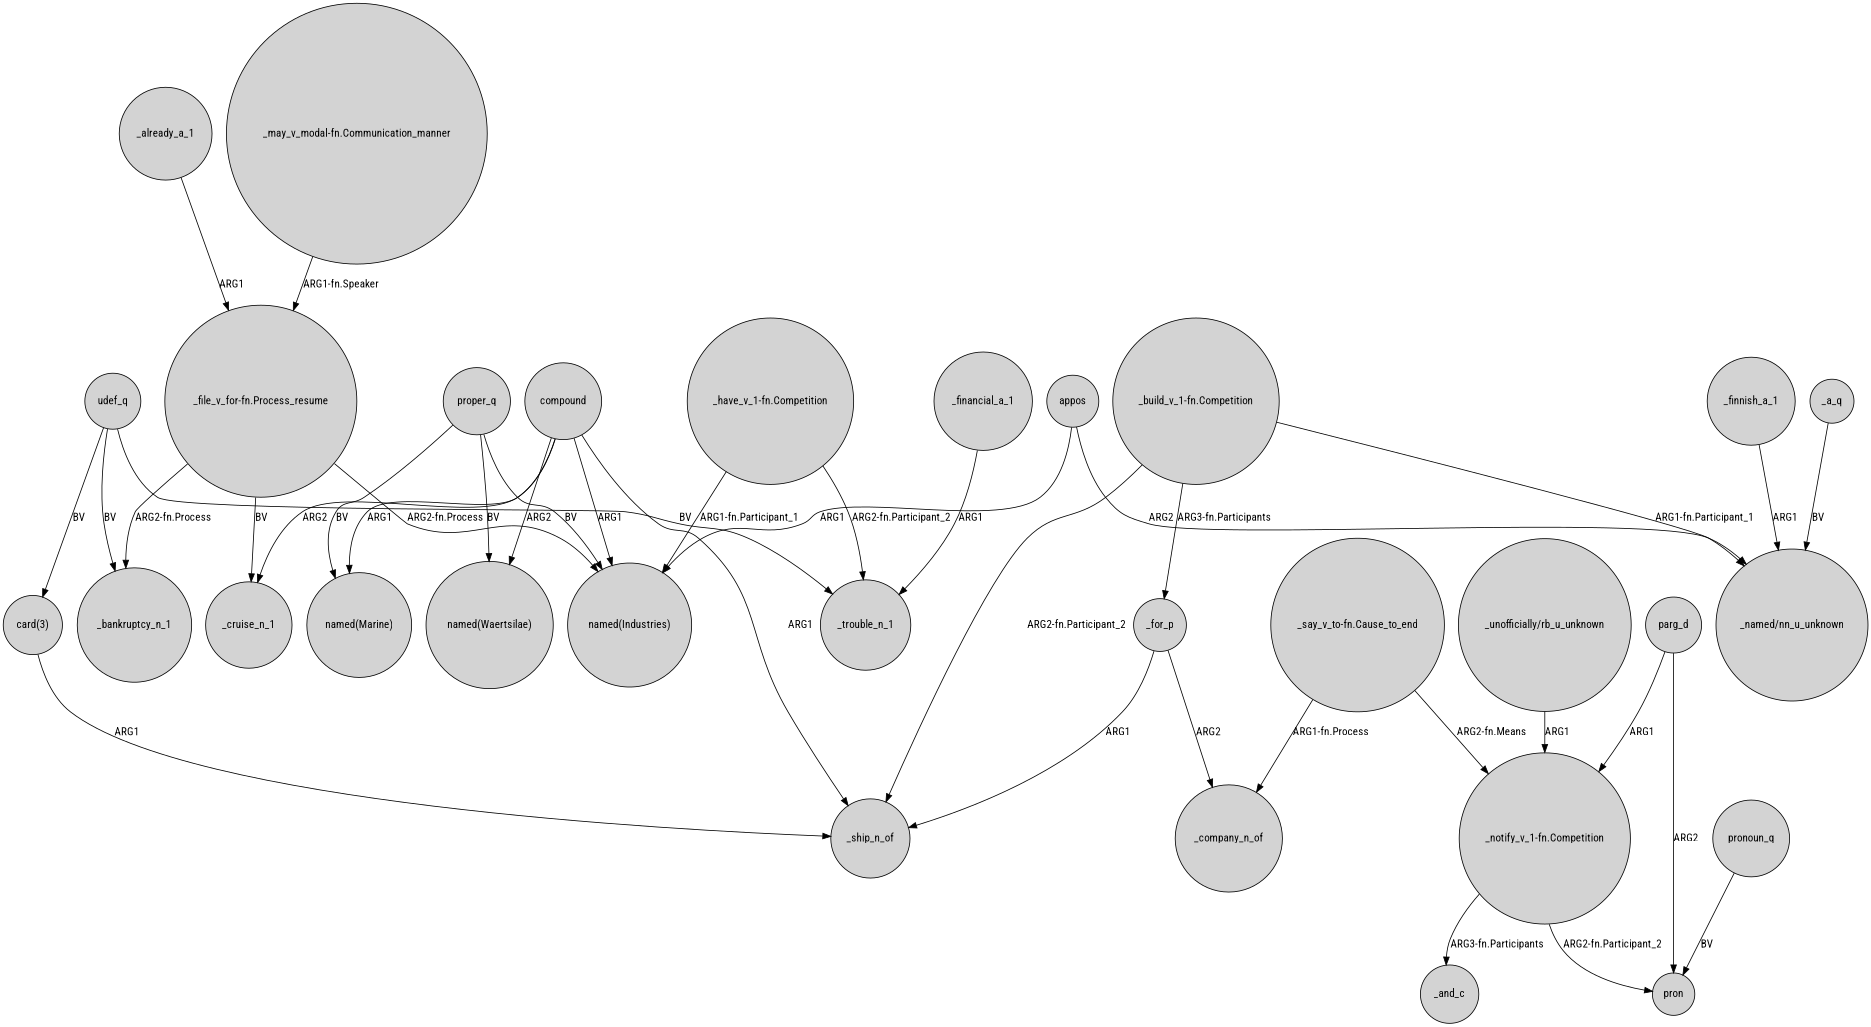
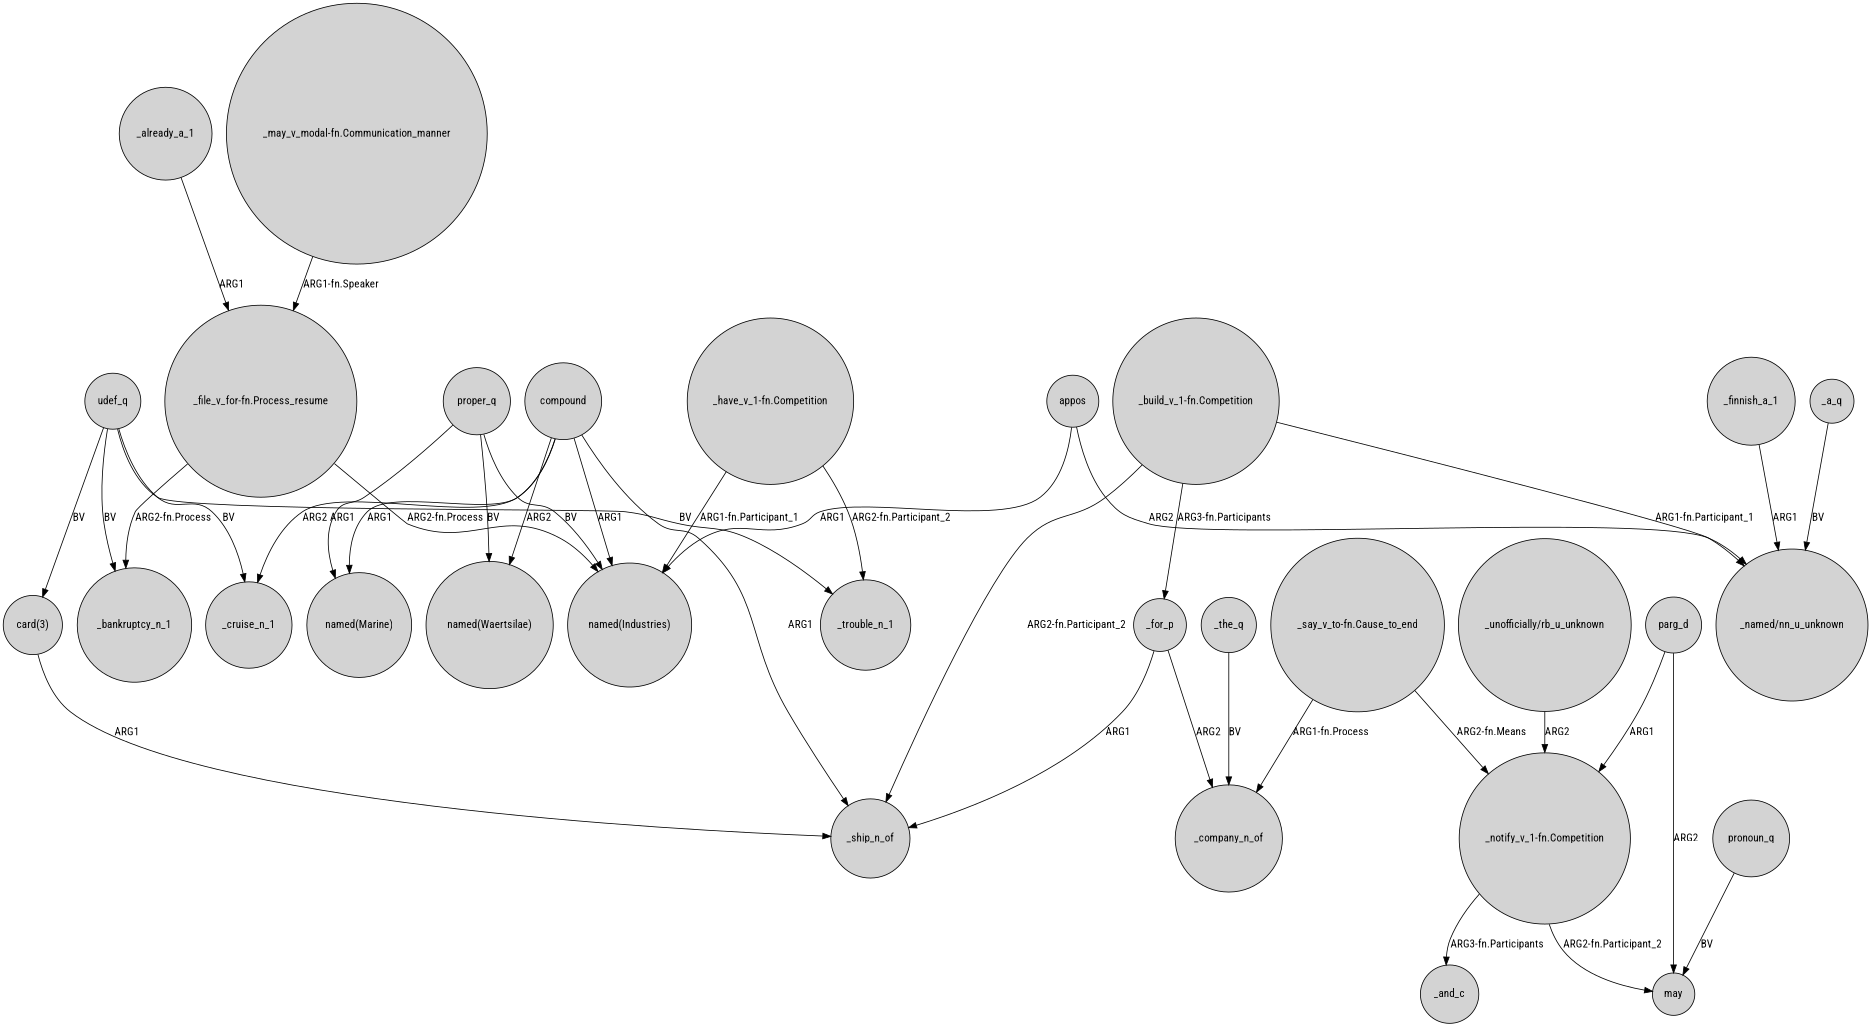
(983, 401) -> none
(342, 518) -> (342, 518)
(254, 536) -> (210, 510)
none -> (1229, 625)
(1557, 732) -> (1557, 732)
(1674, 994) -> (1674, 994)
